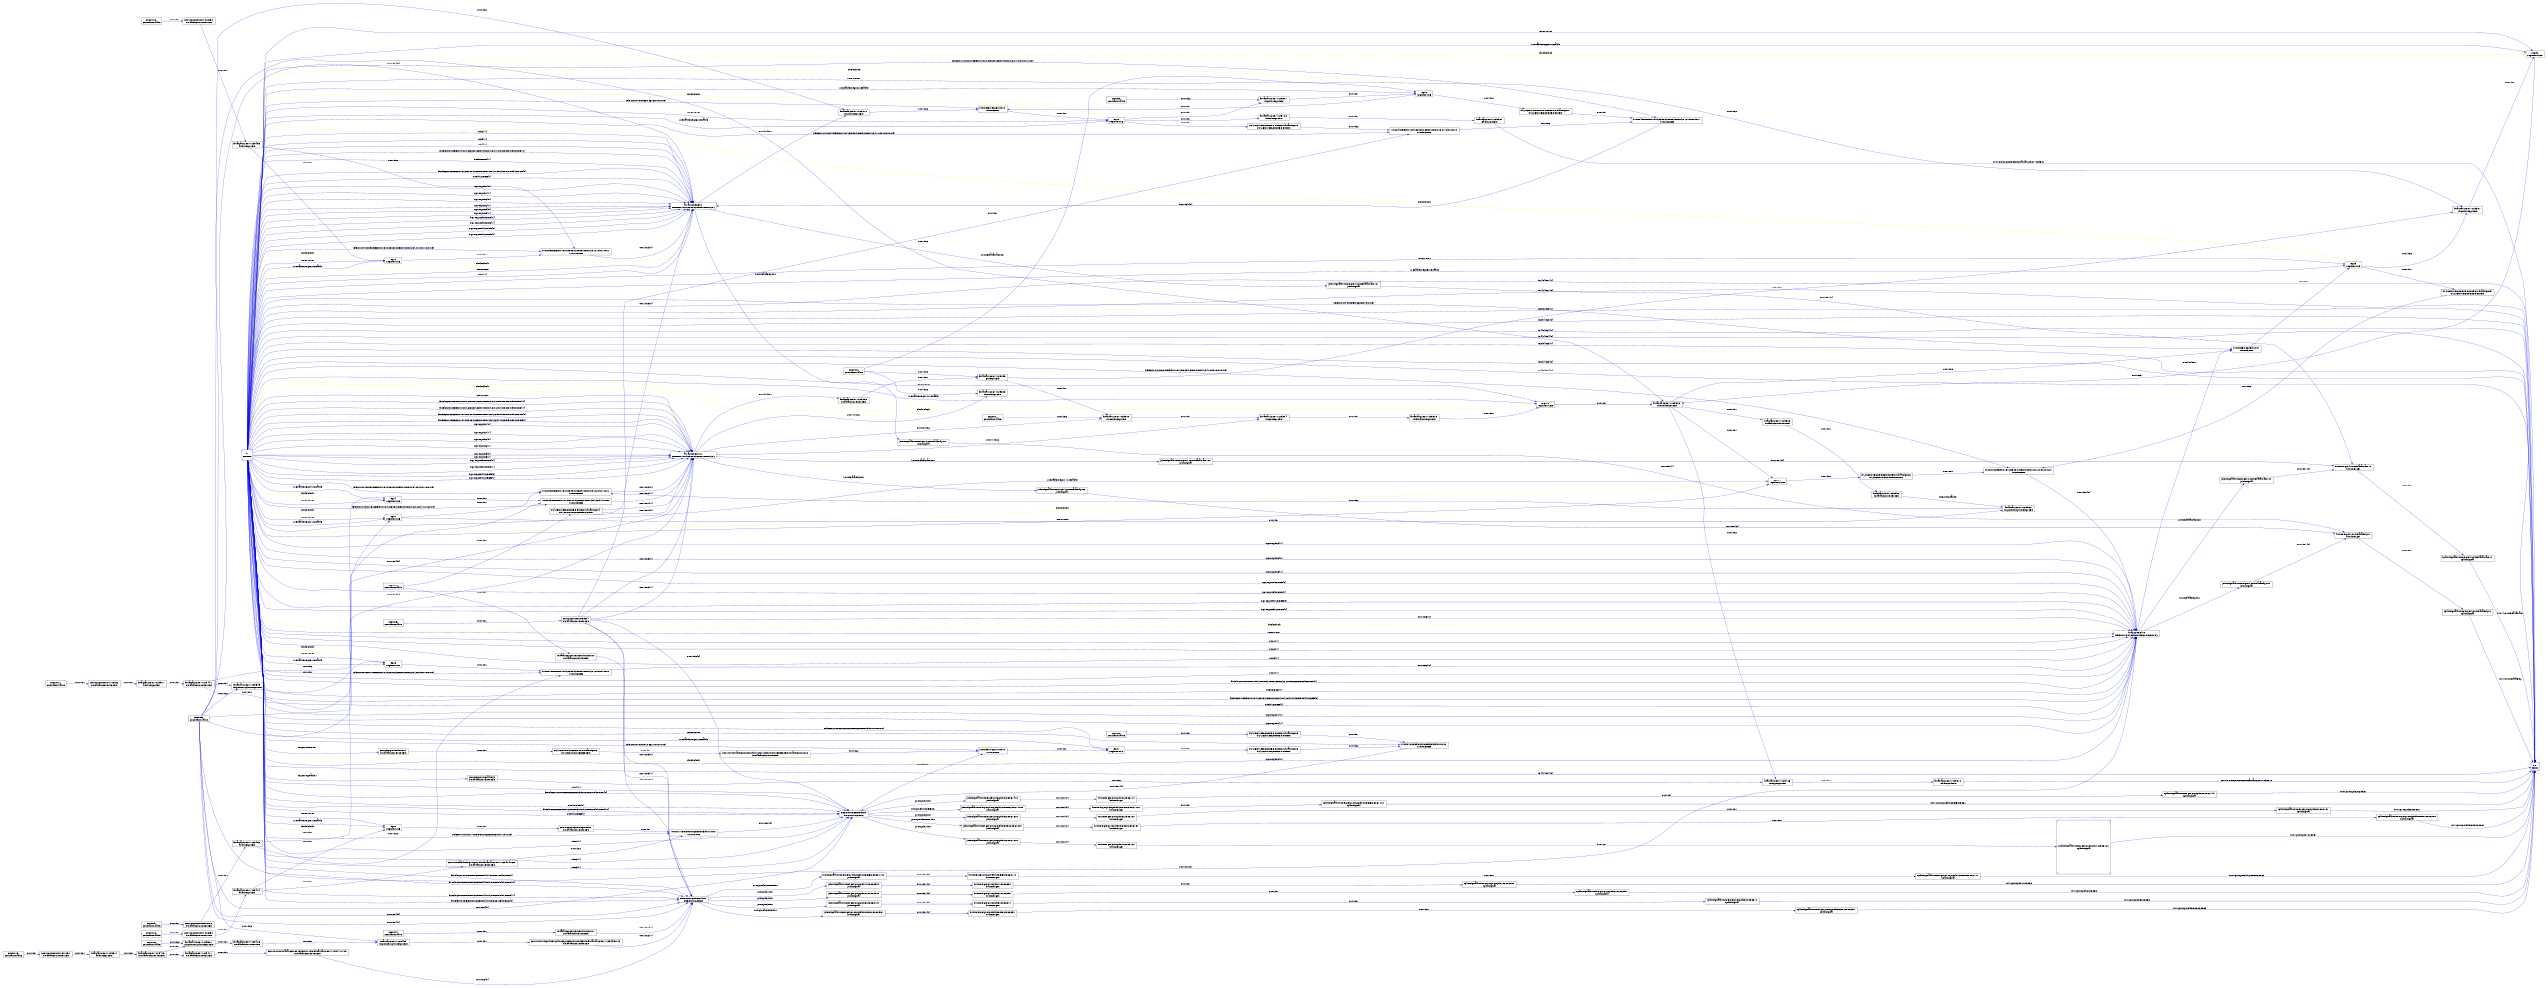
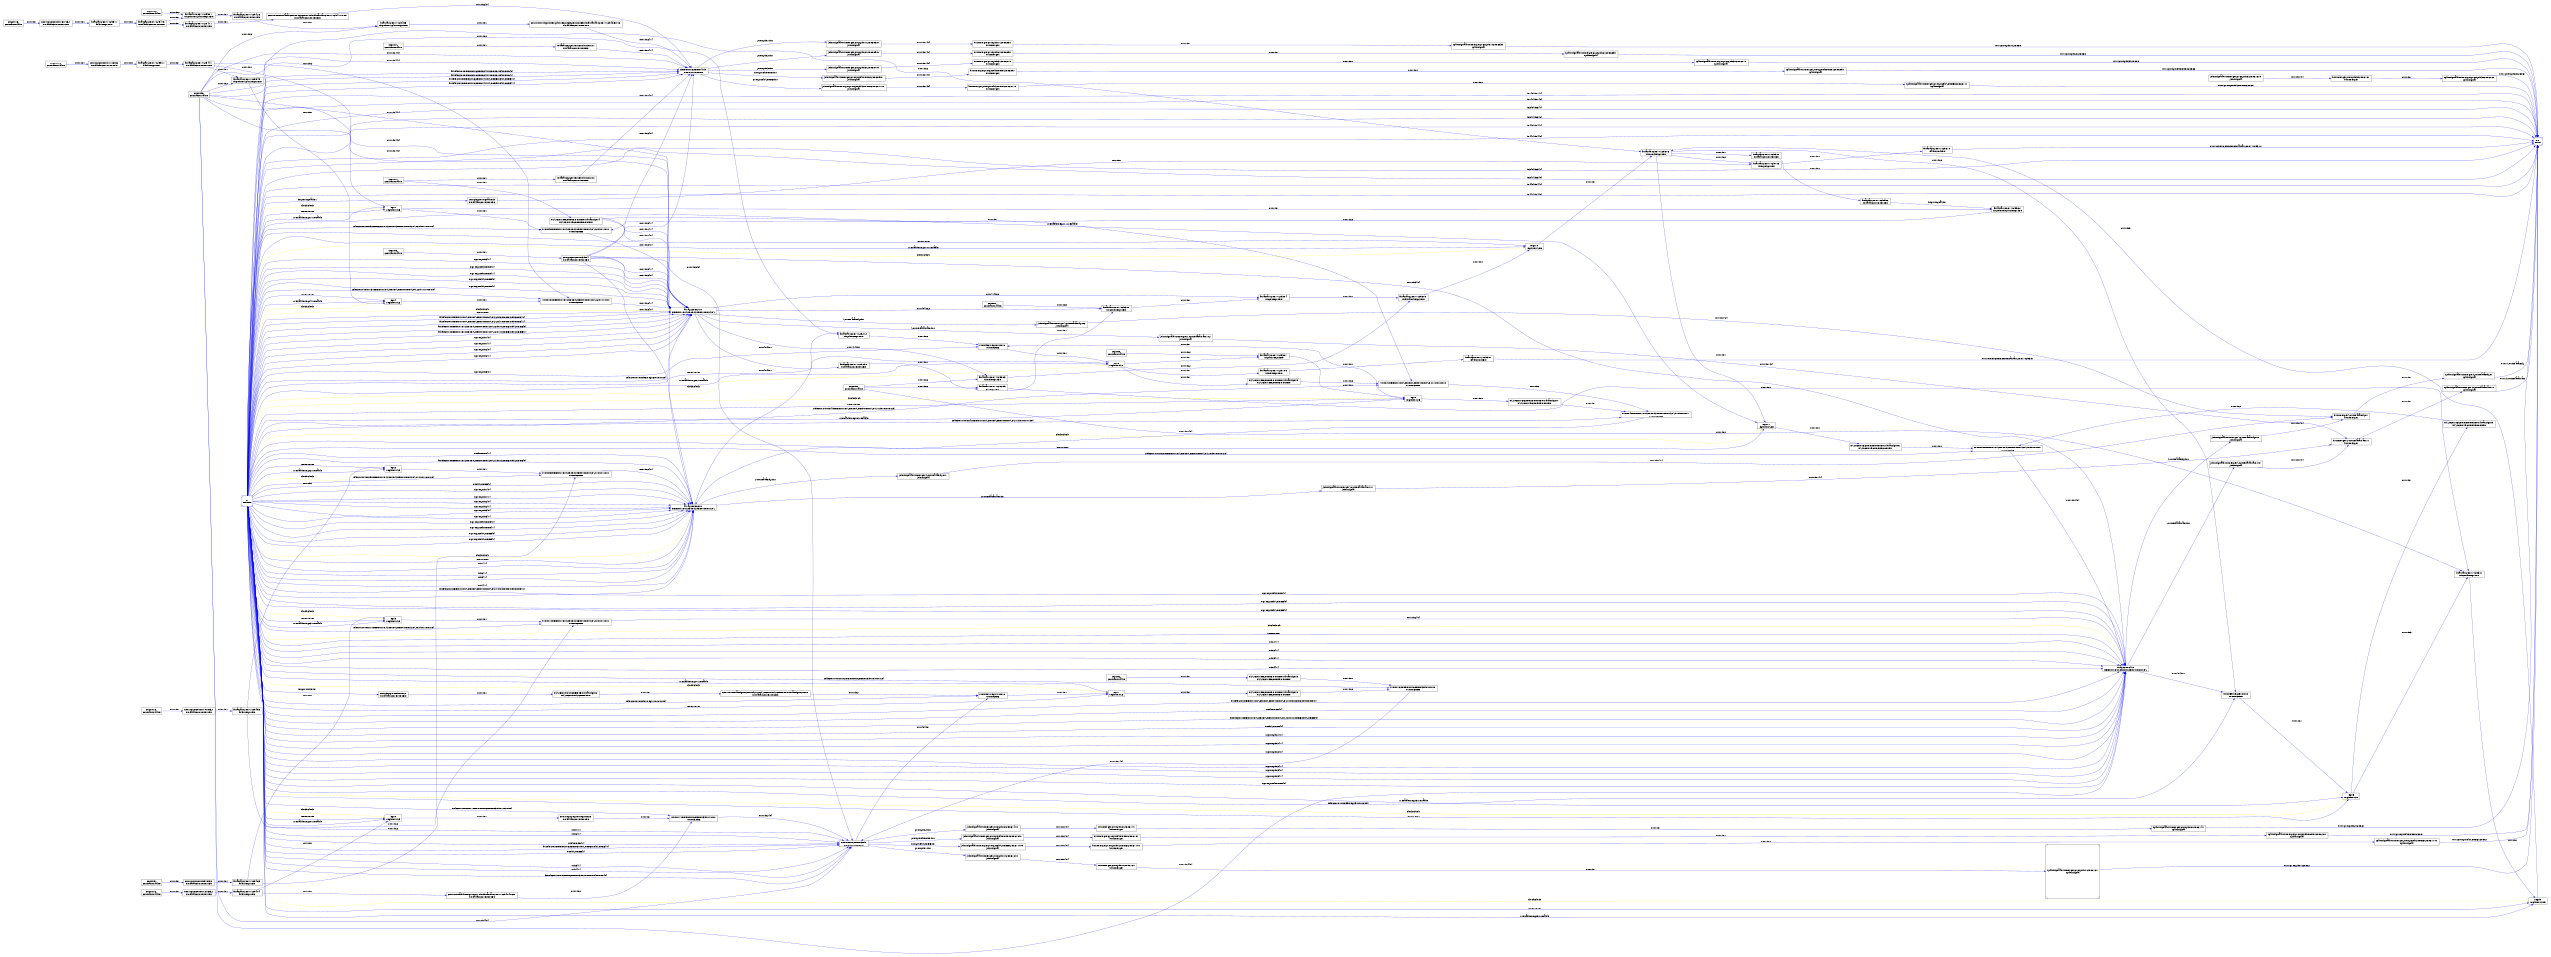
none -> (1217, 367)
(916, 817) -> none
(854, 885) -> (854, 44)
